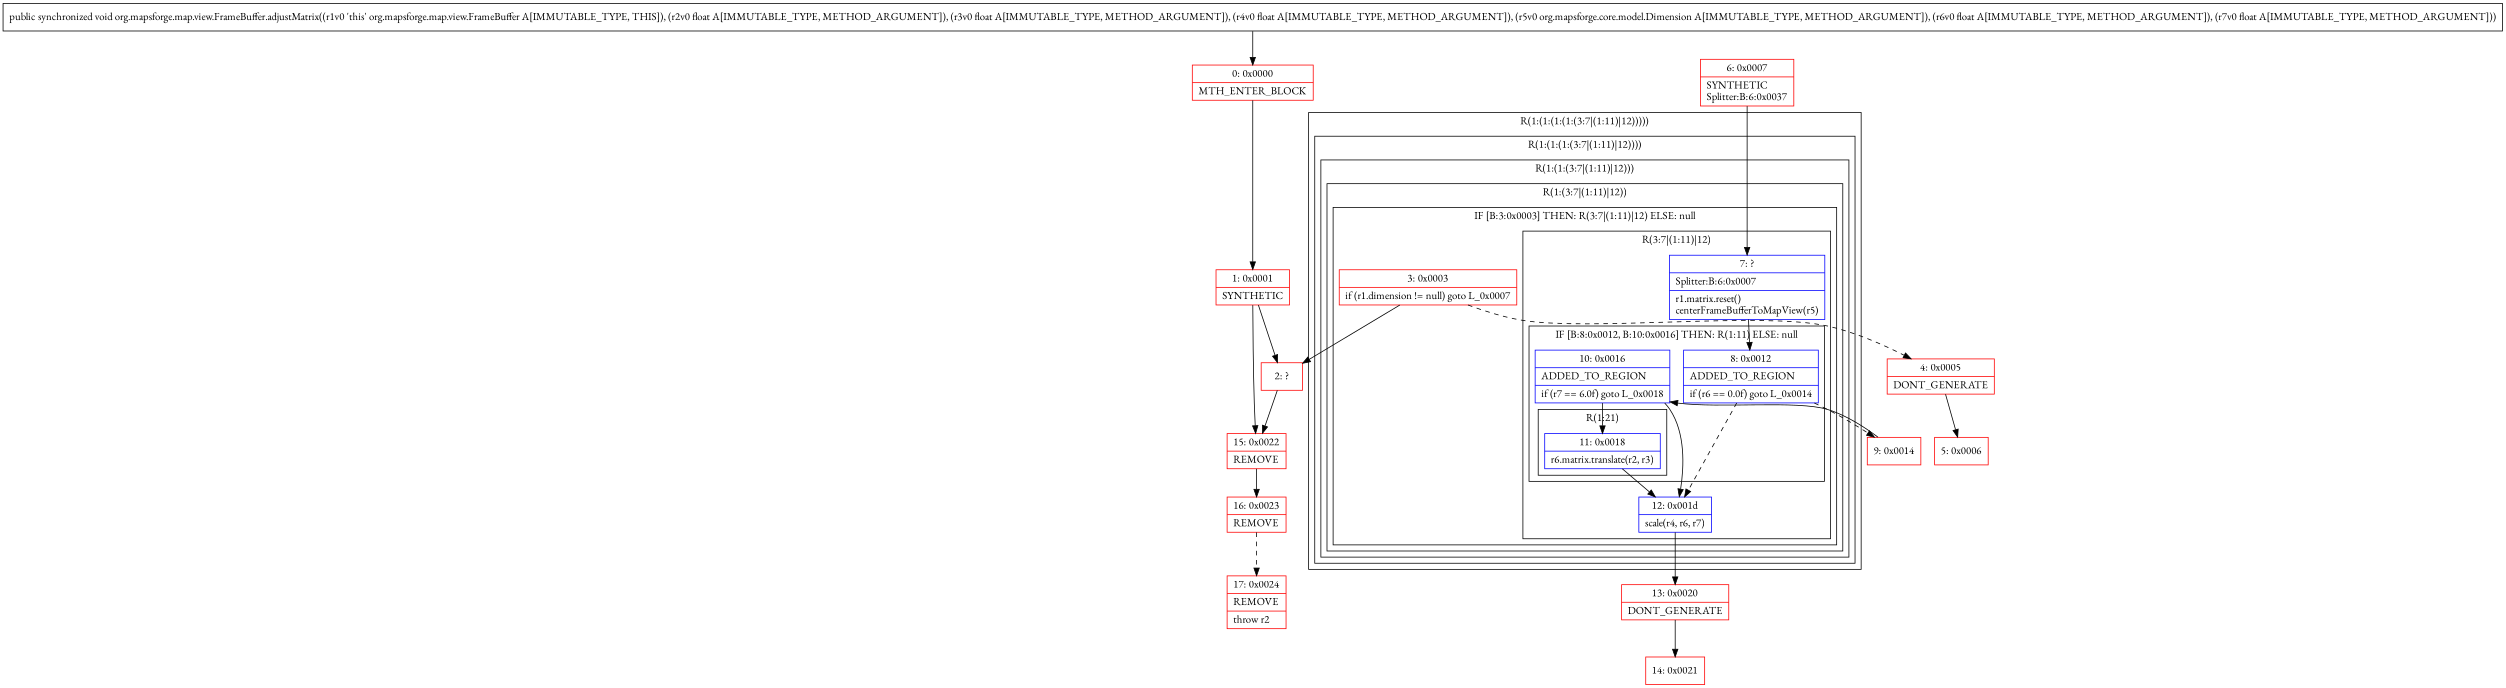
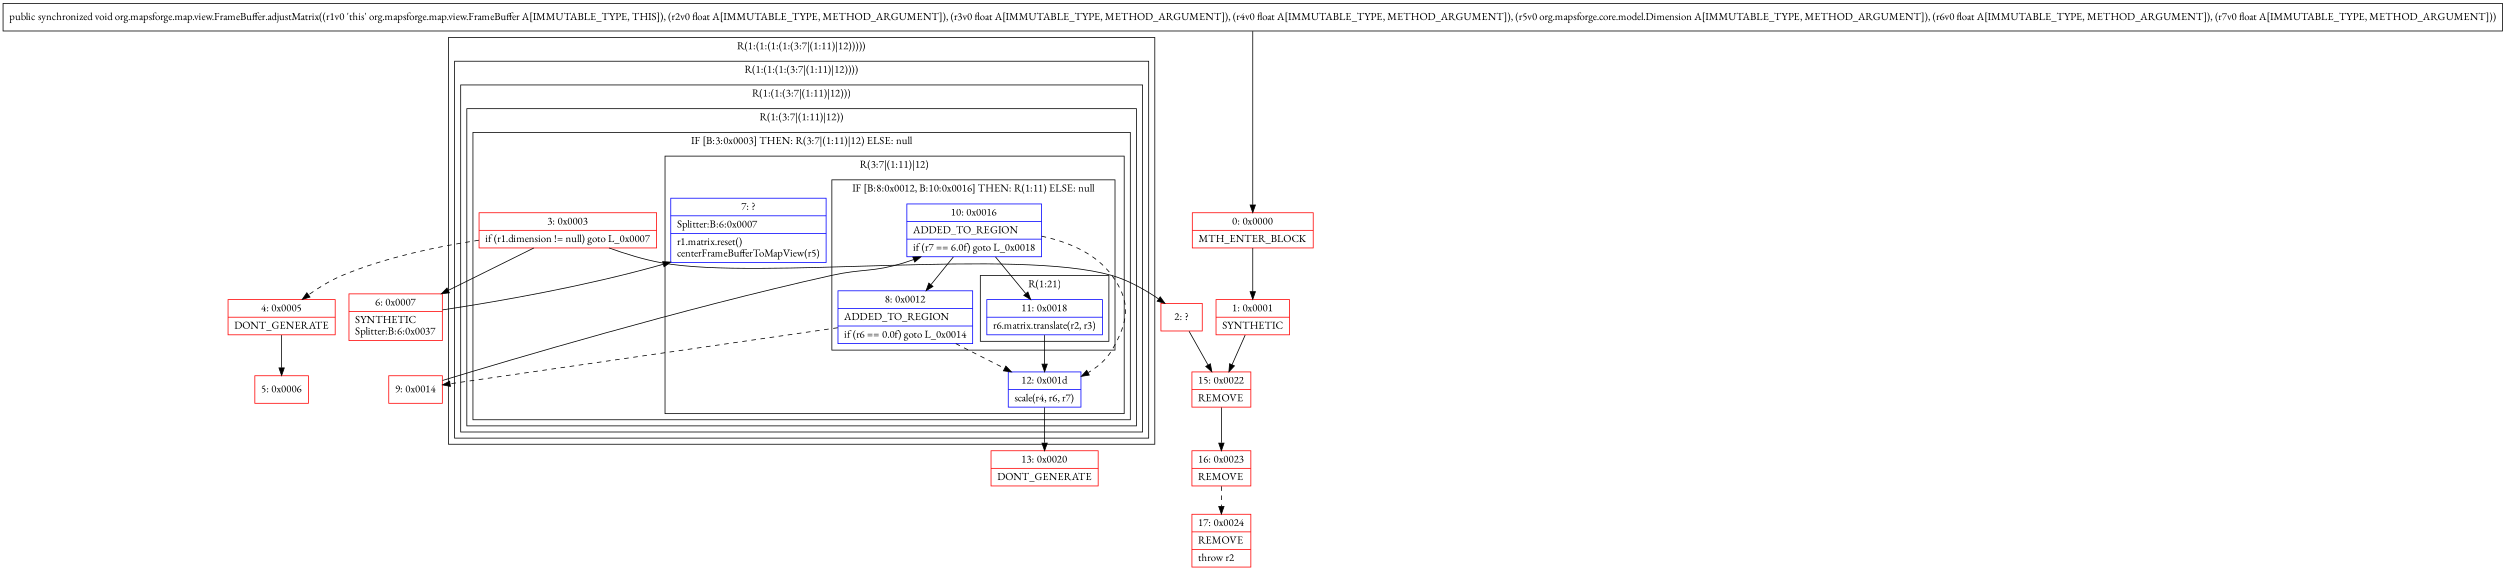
none -> (491, 269)
(1267, 330) -> none
(1749, 331) -> (942, 271)
(1682, 444) -> (1106, 269)
(1675, 671) -> none
